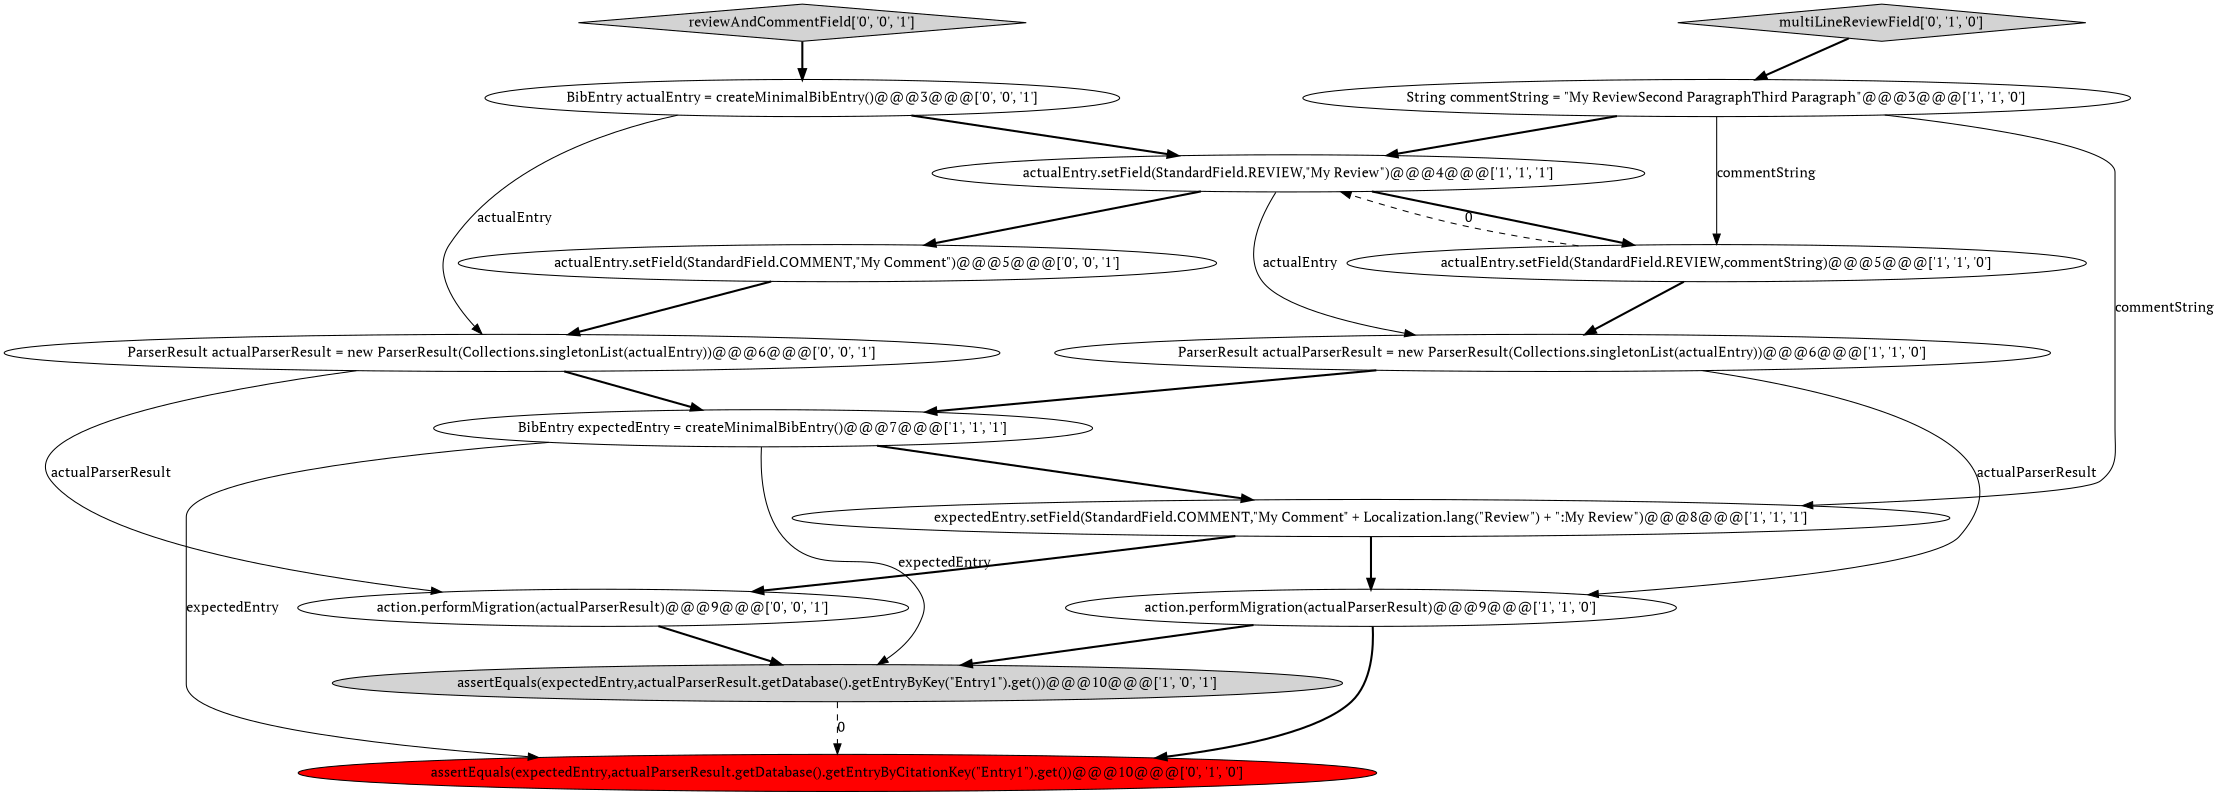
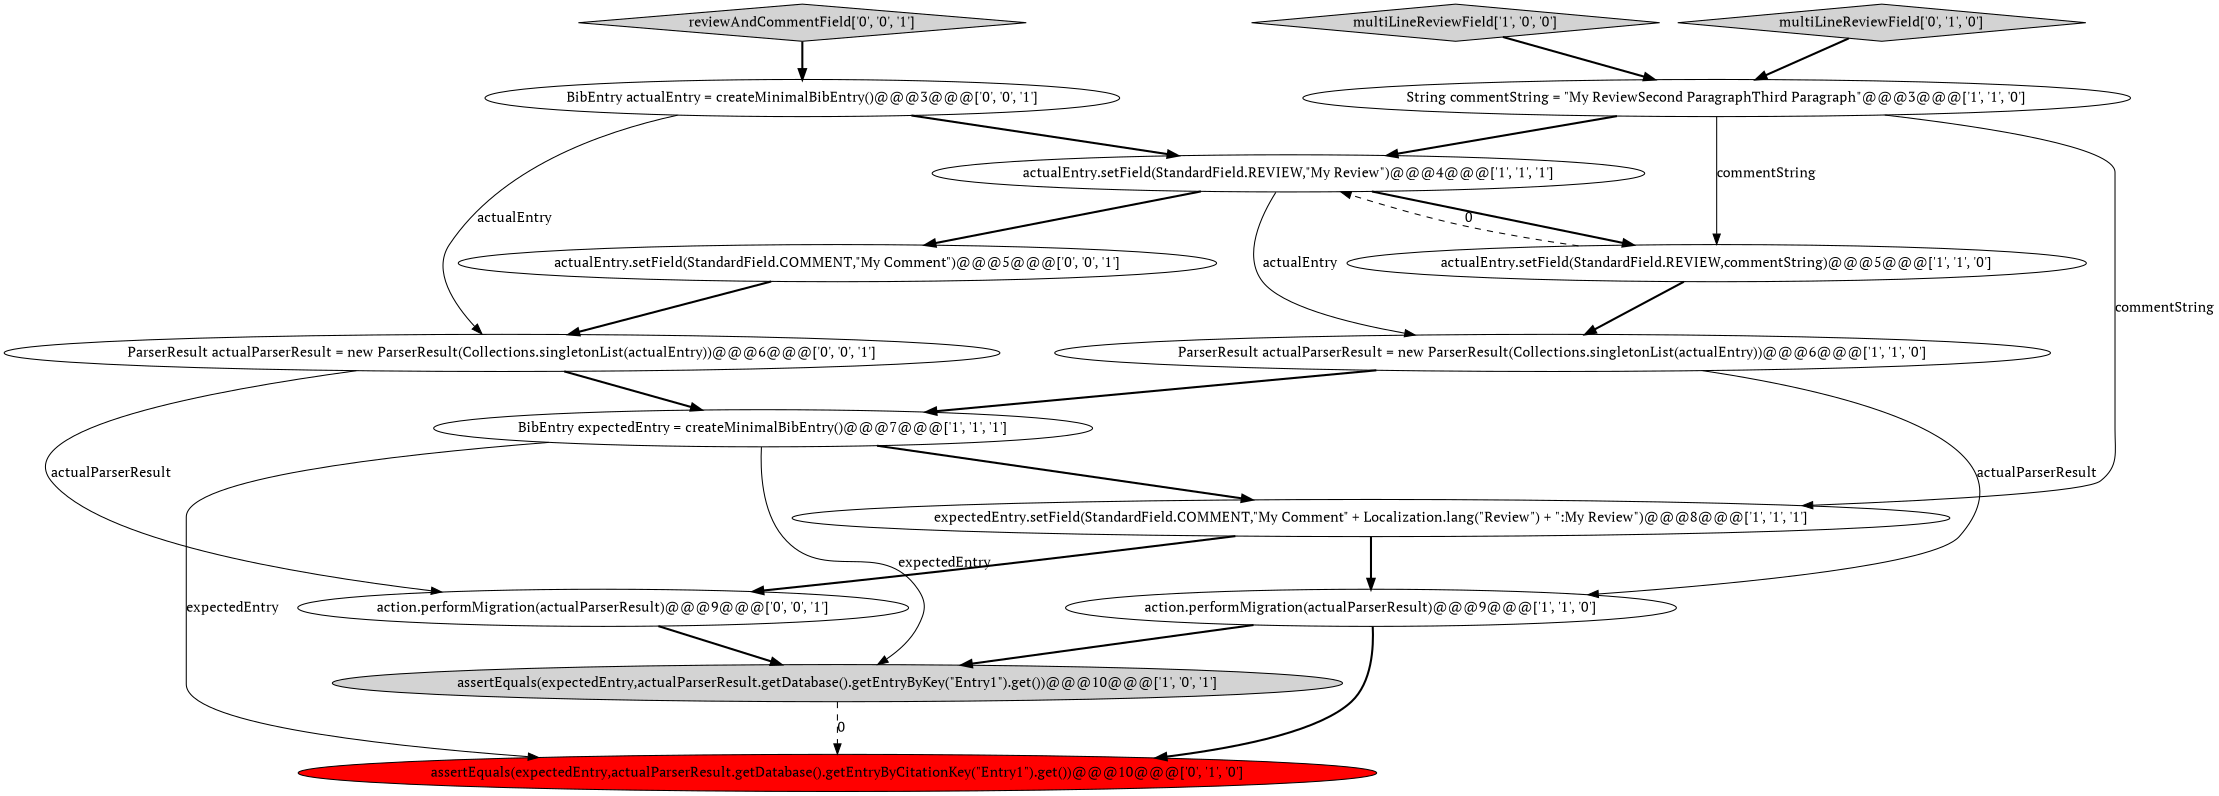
none -> (1456, 23)
